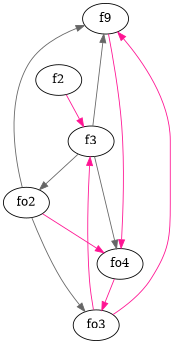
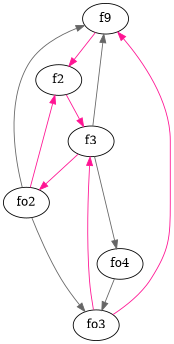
(122, 136) -> (85, 46)
(62, 169) -> (62, 169)
(70, 231) -> (41, 146)
(110, 291) -> (110, 291)
